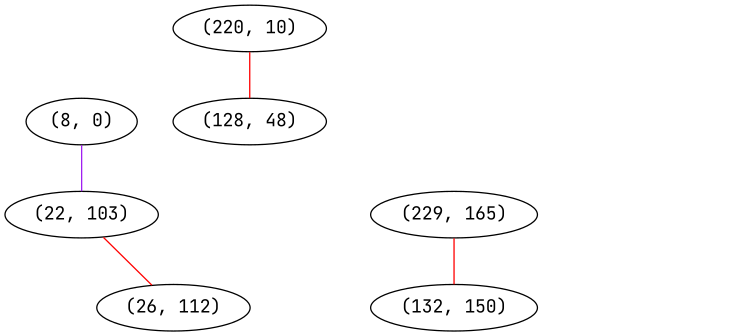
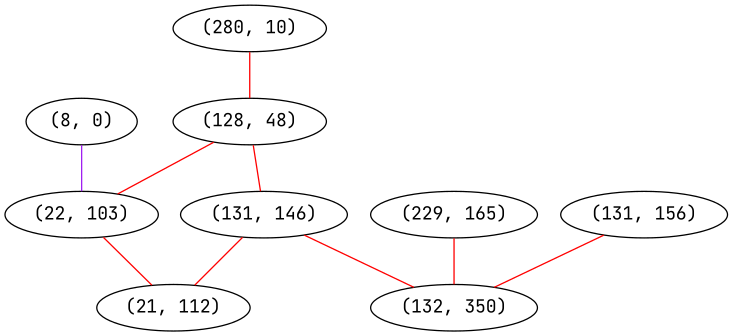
(250, 28) -> (250, 28)
none -> (166, 168)
none -> (264, 215)
none -> (644, 215)
(173, 308) -> (173, 308)
(454, 308) -> (454, 308)
